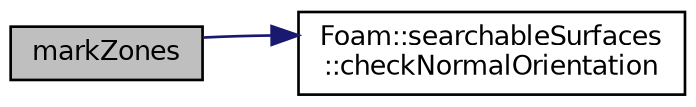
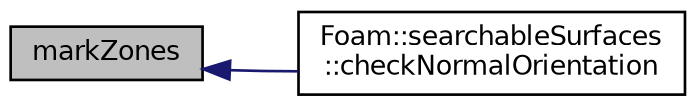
(237, 36) -> (264, 71)
